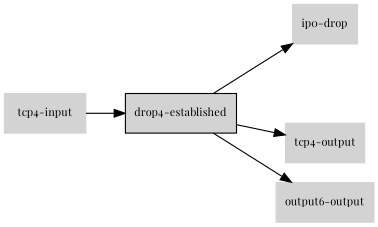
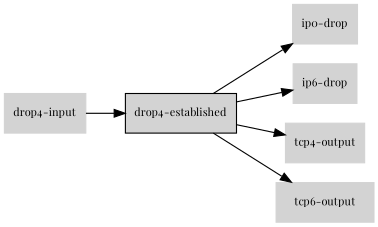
none -> (325, 84)
(45, 113) -> (45, 113)
(325, 202) -> (325, 202)
